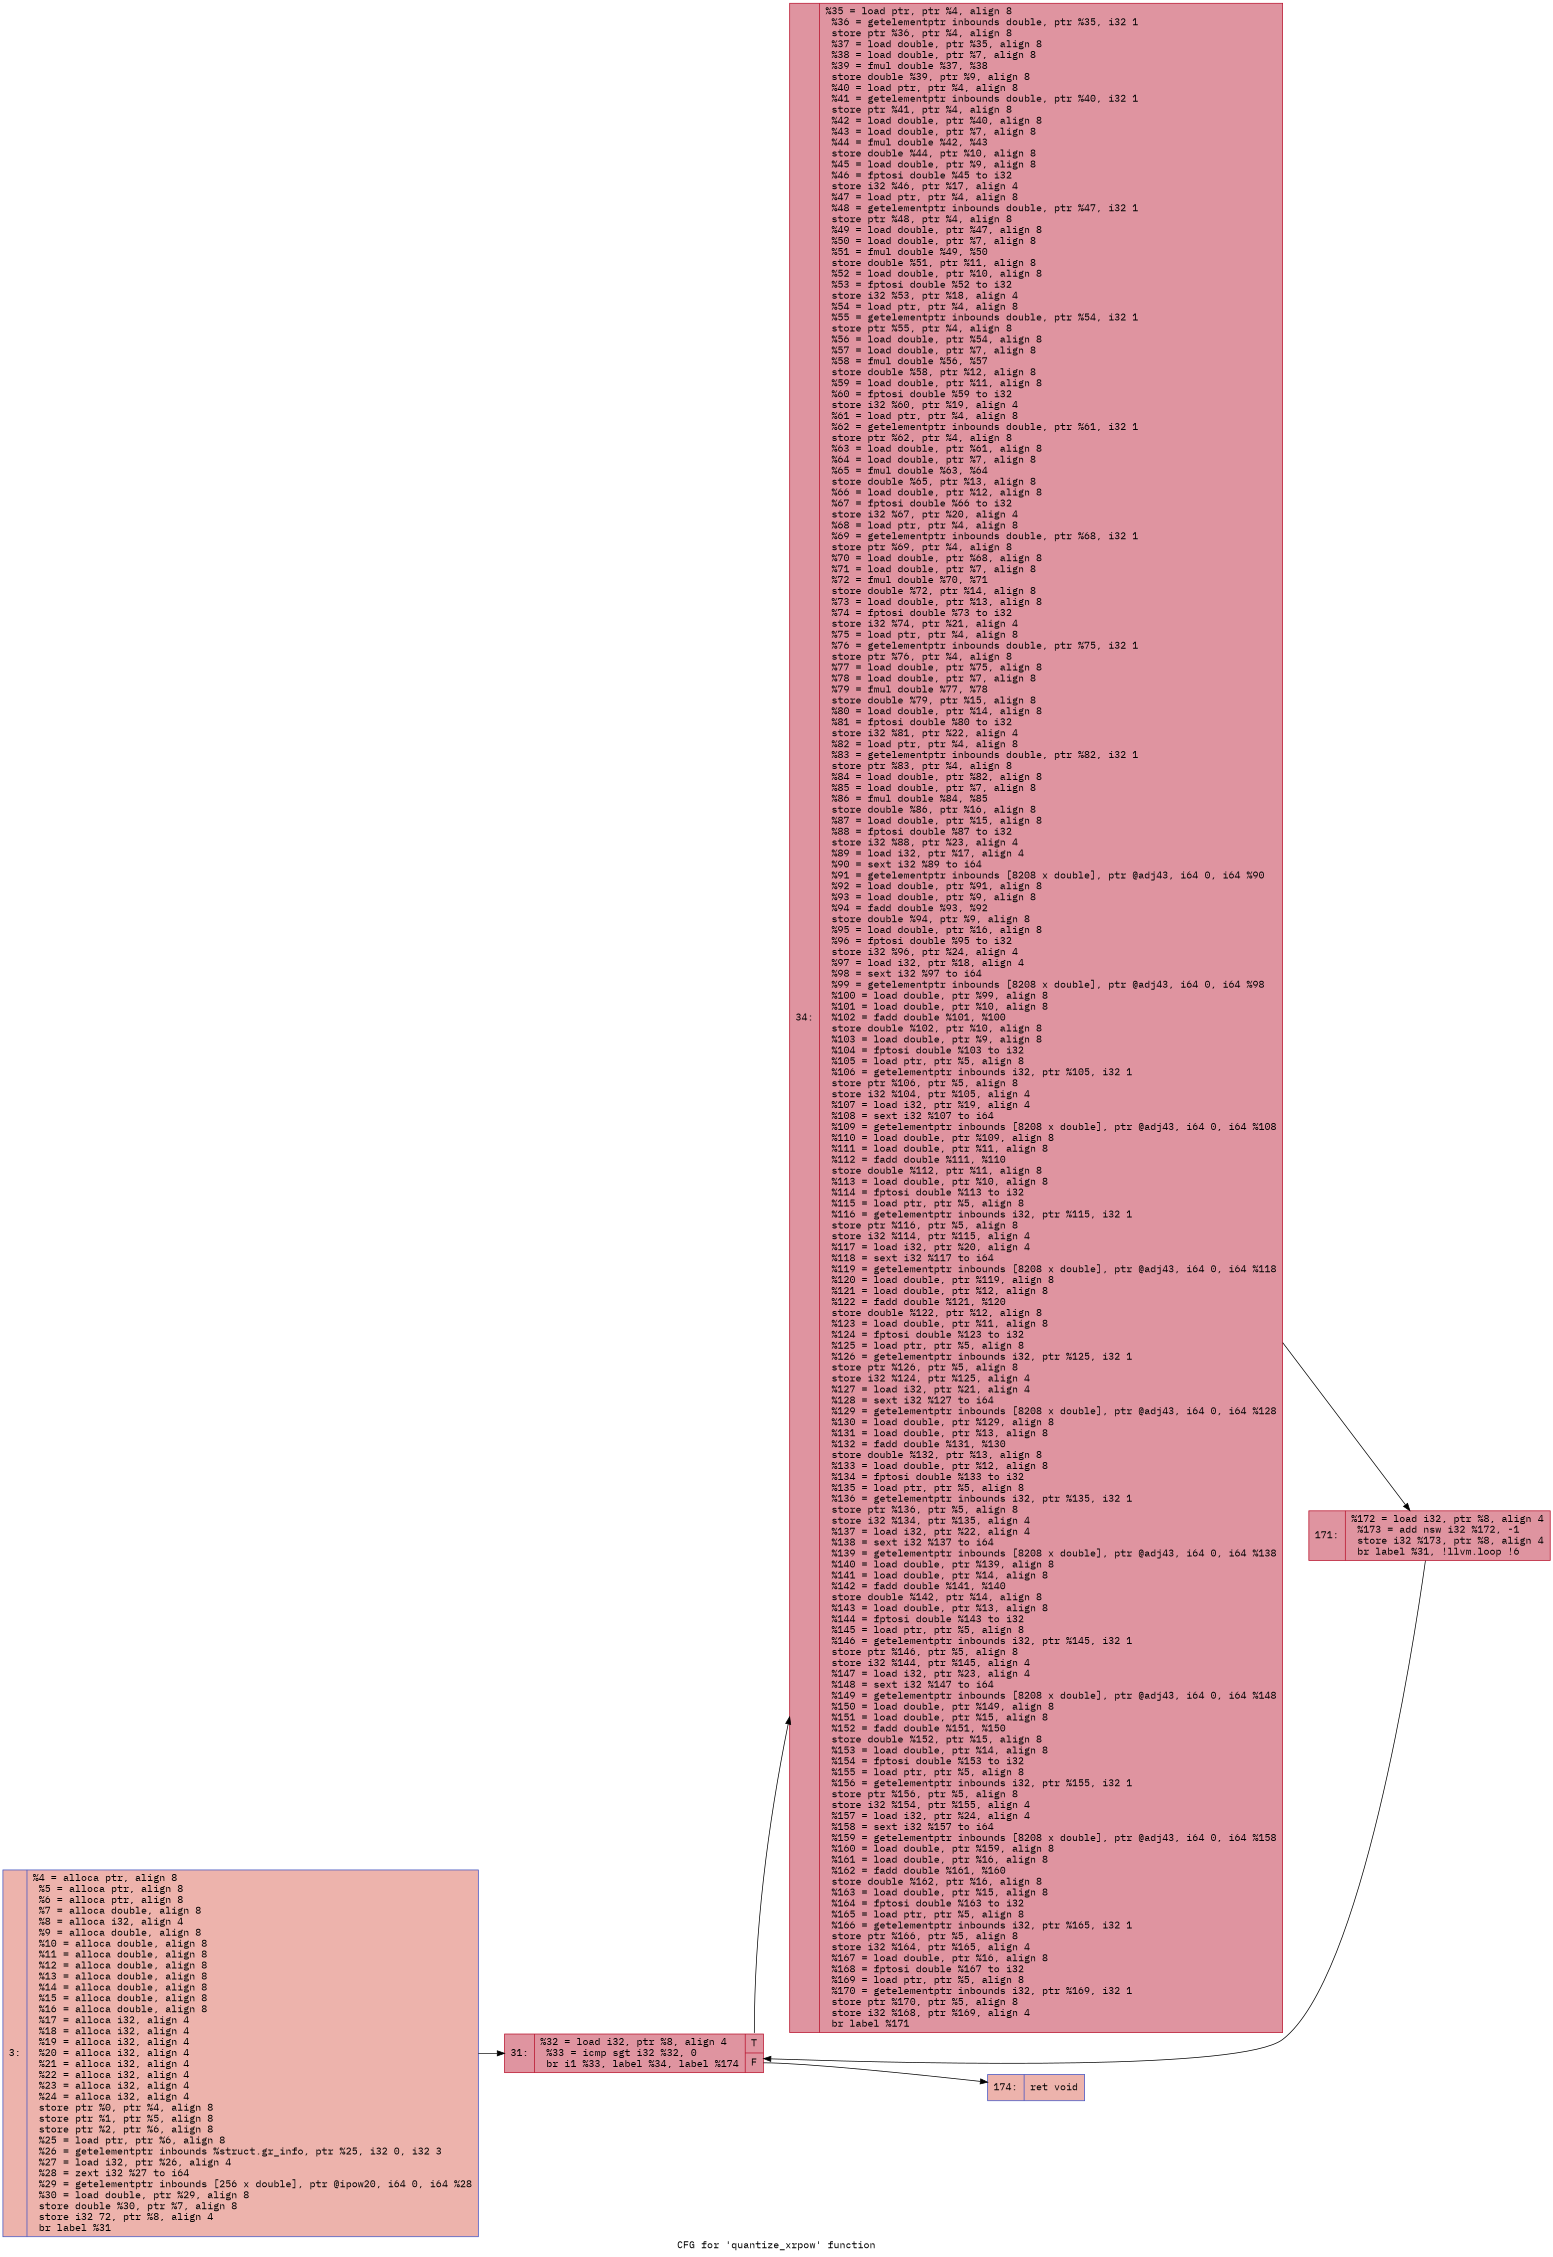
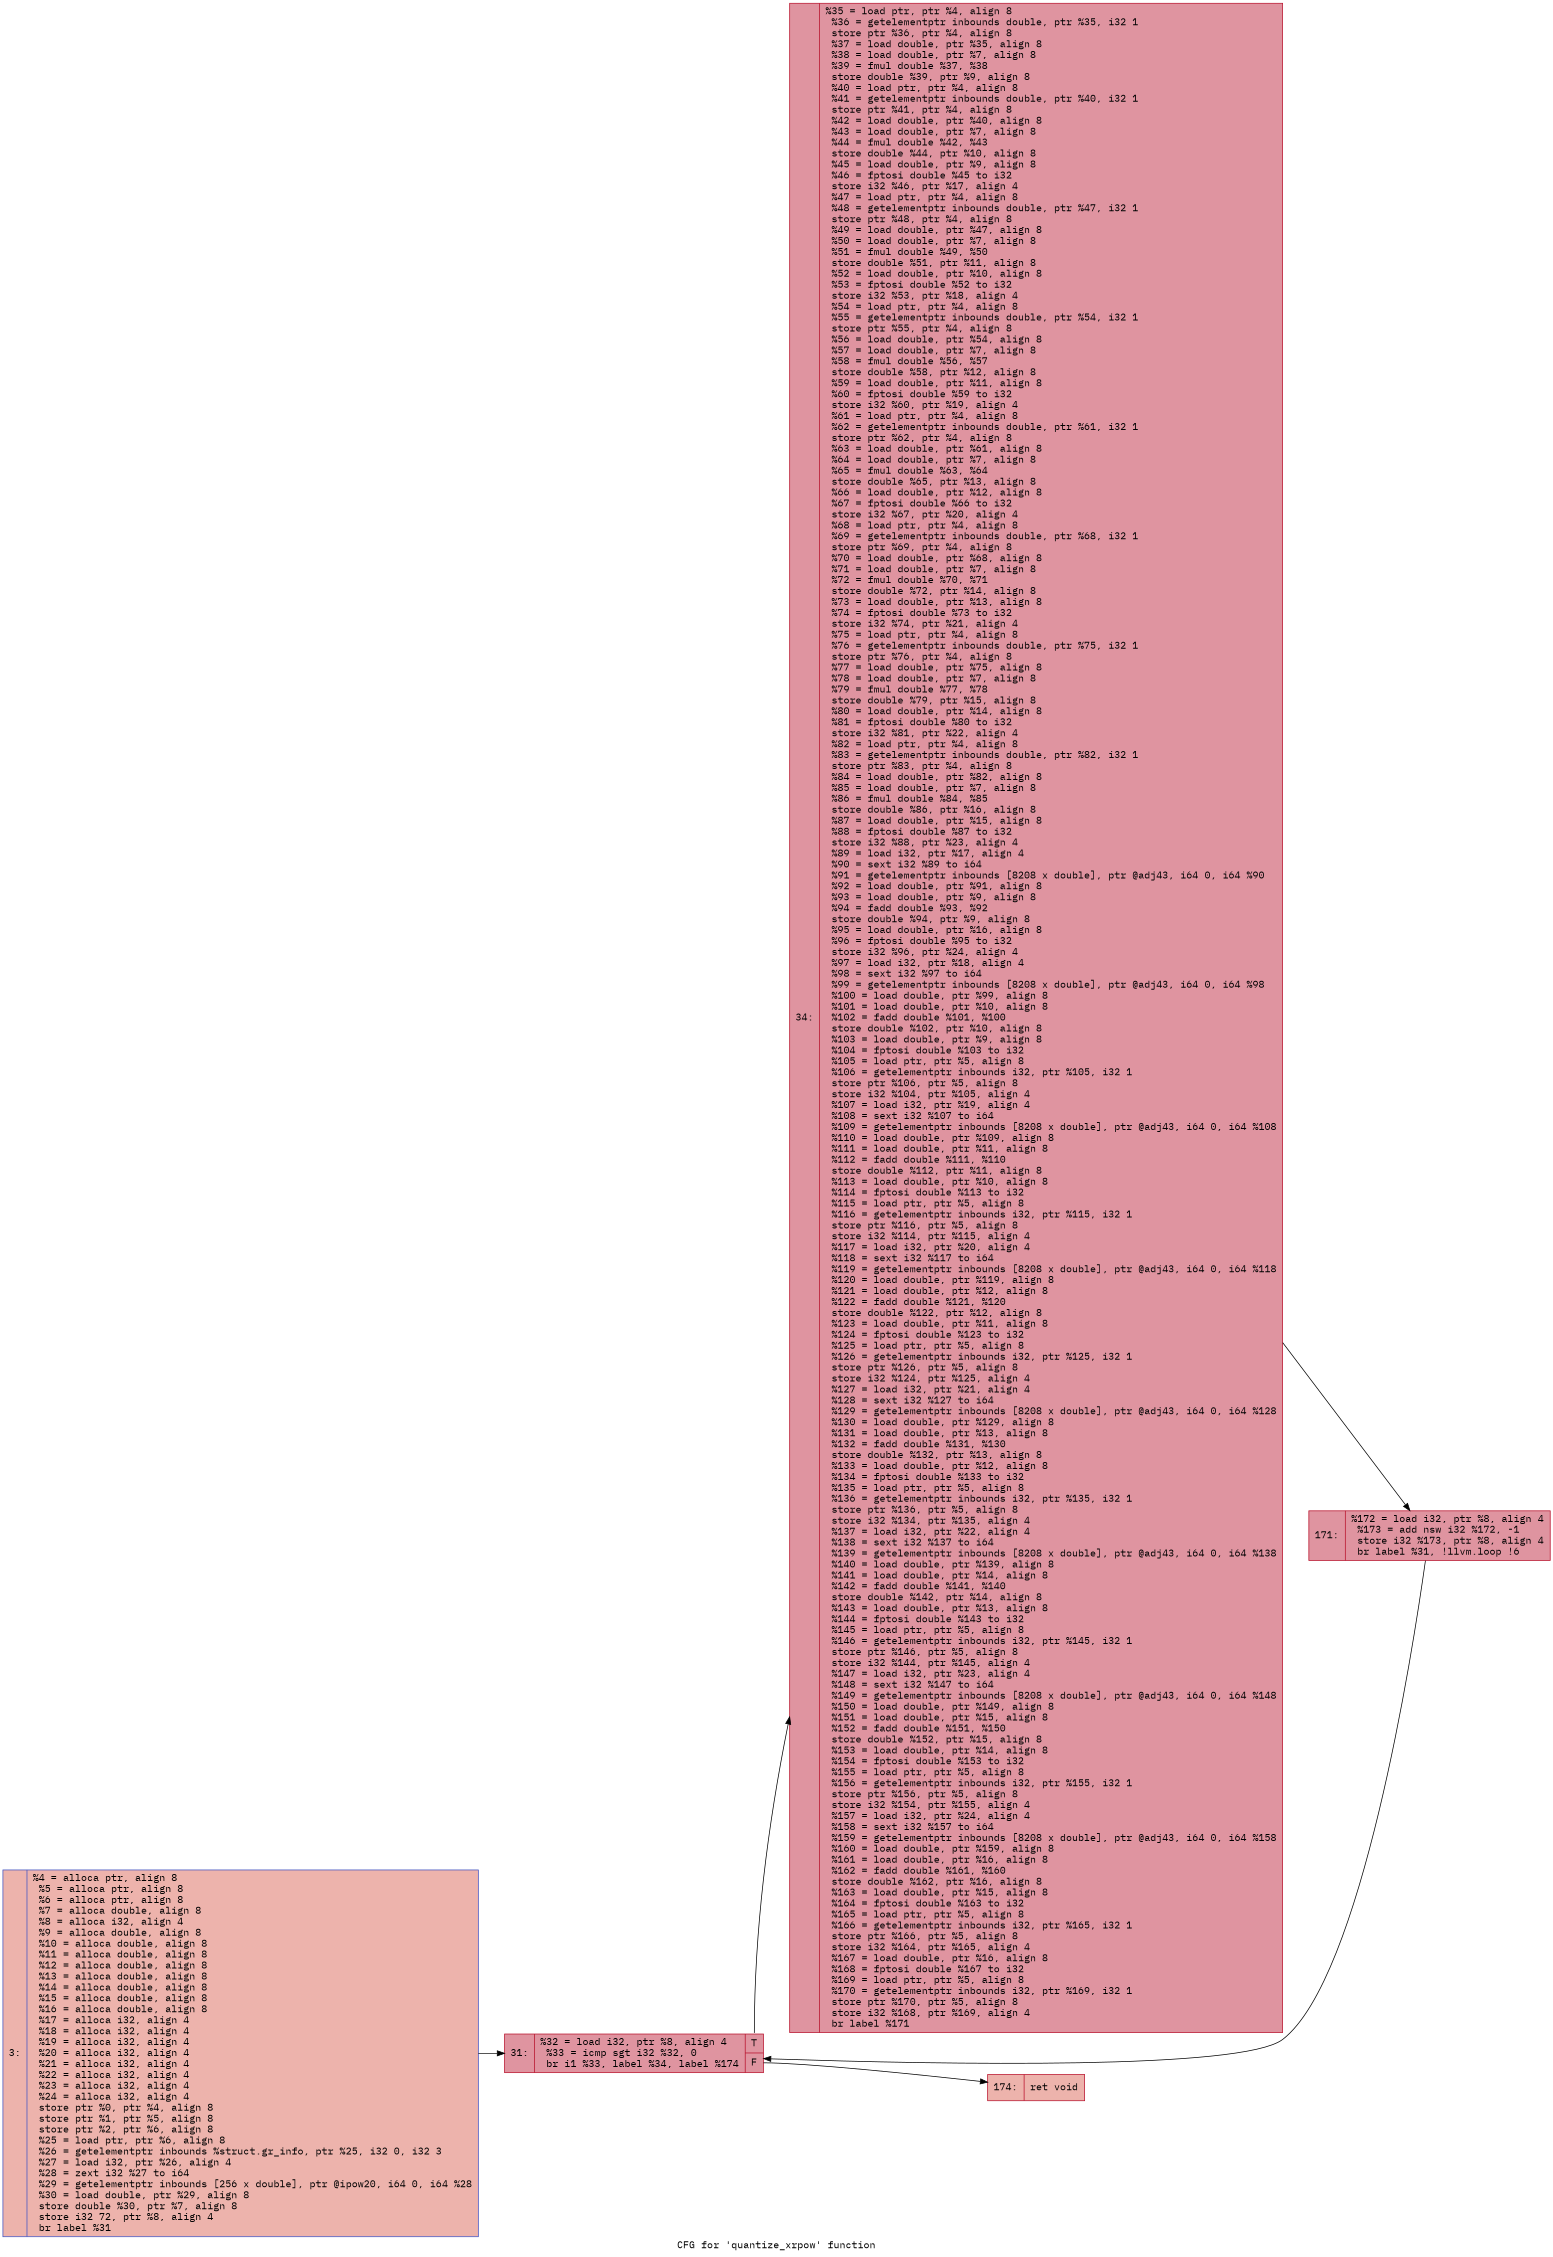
(1036, 2088) -> (1036, 2088)
